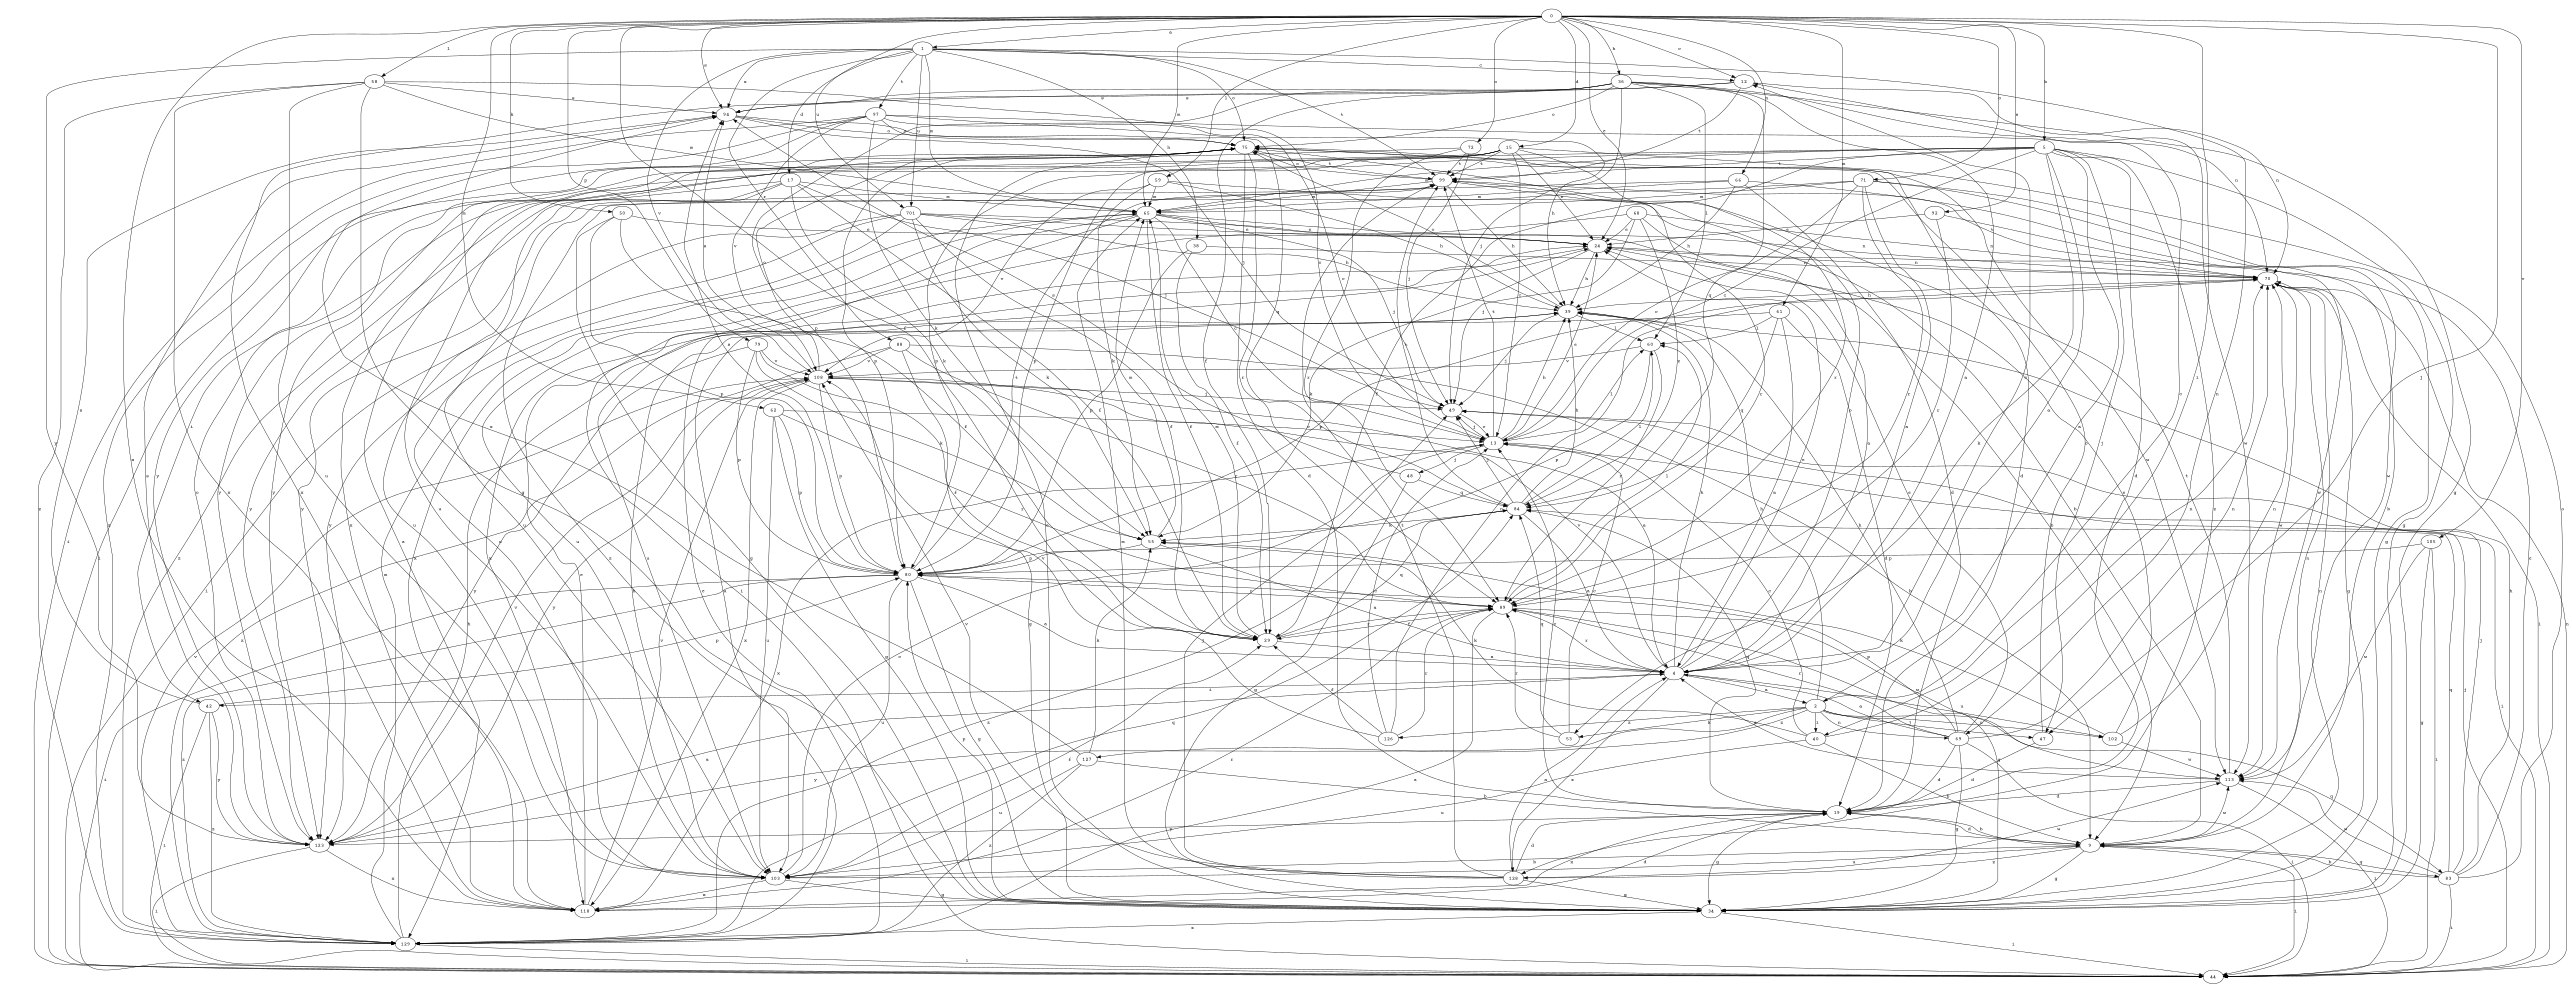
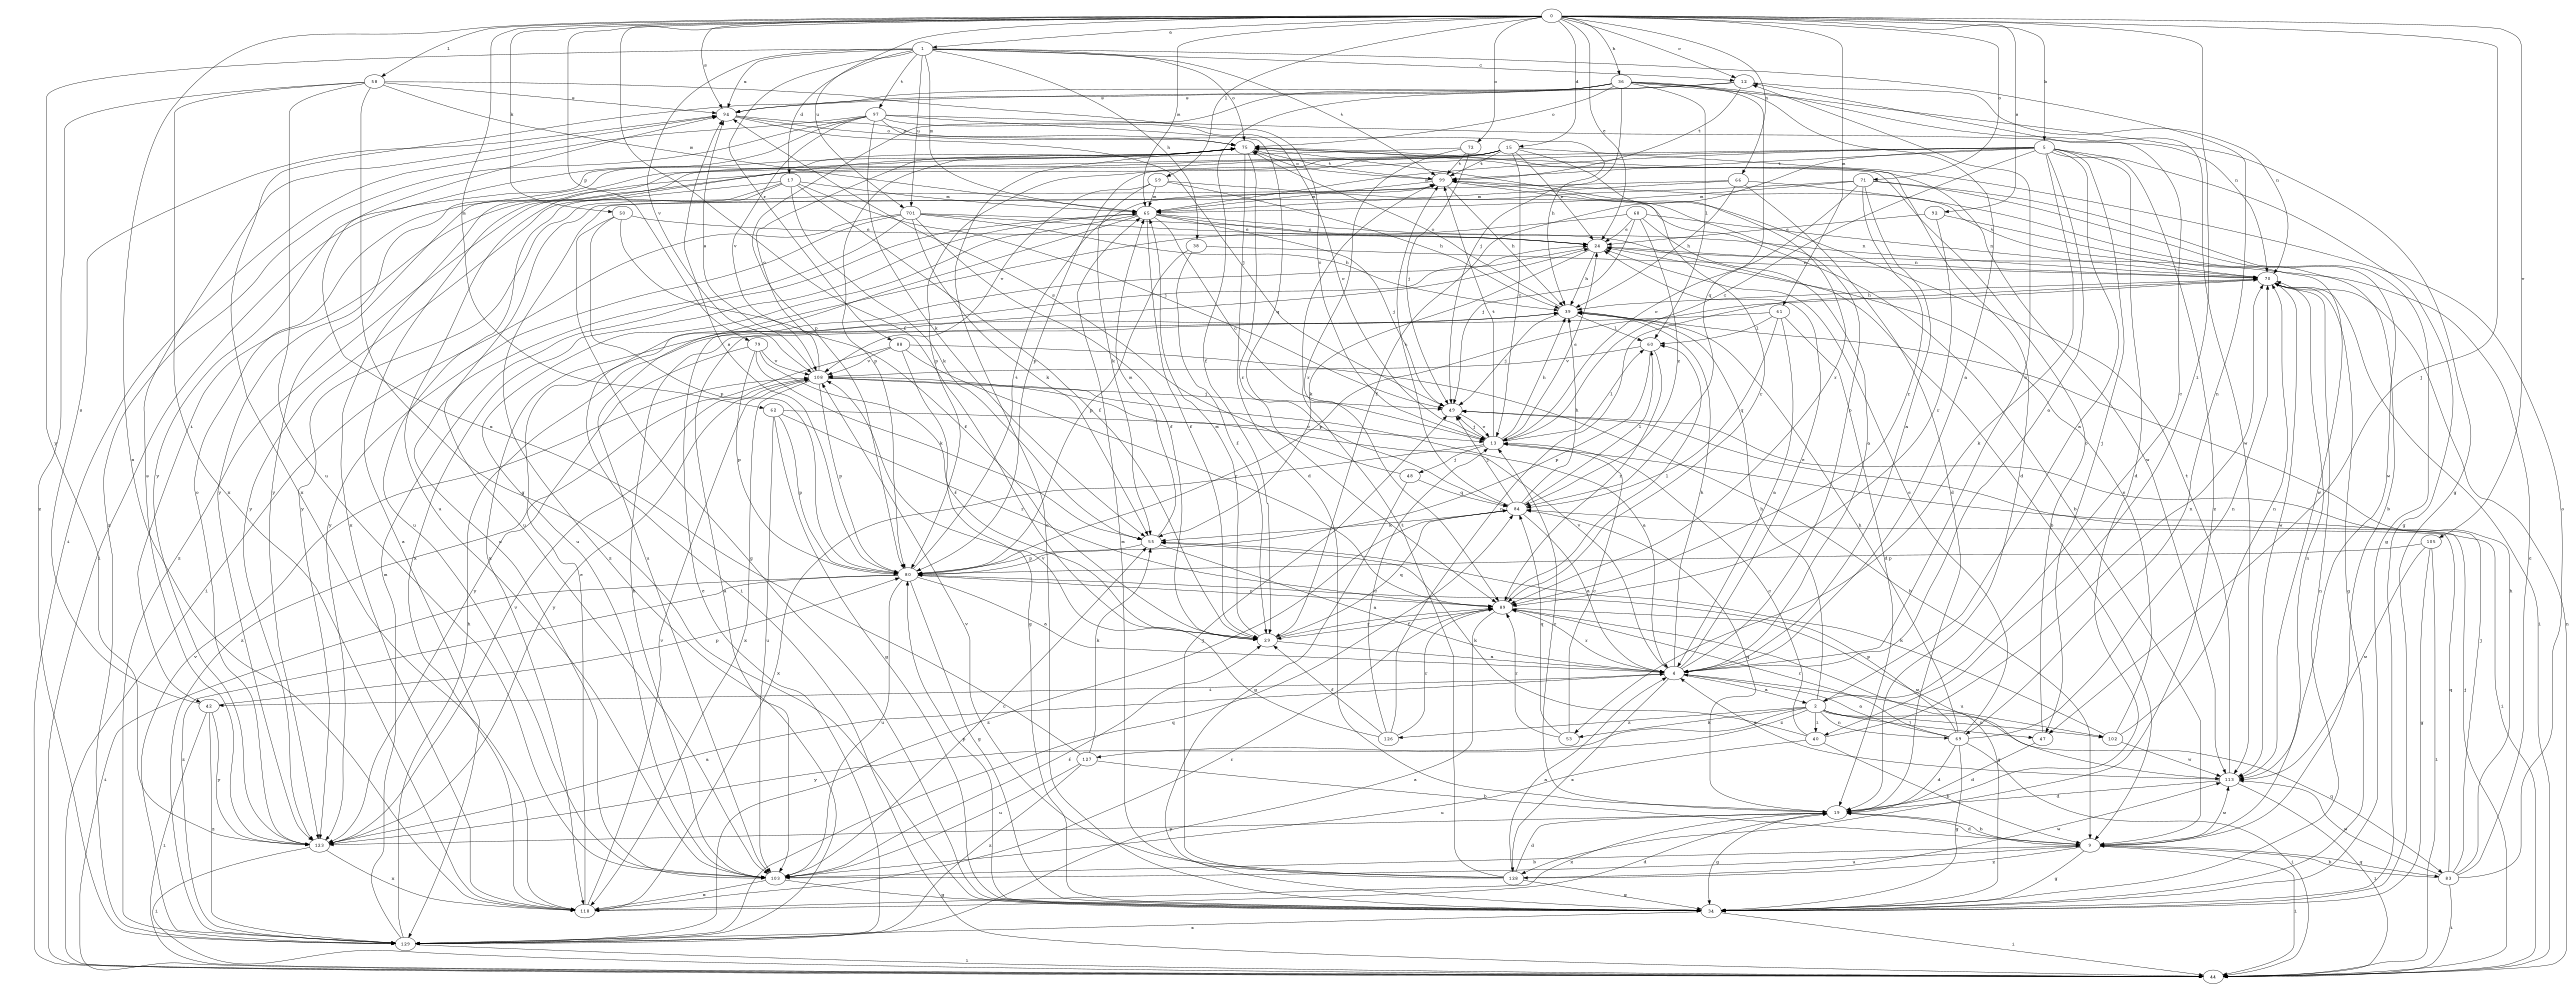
(1042, 590) -> (975, 727)
